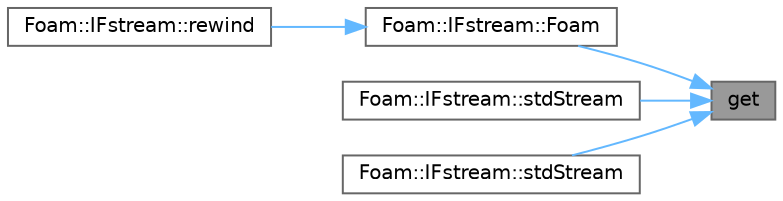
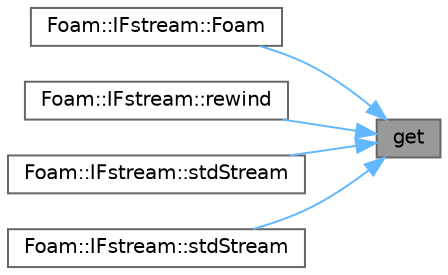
(308, 27) -> (320, 125)
